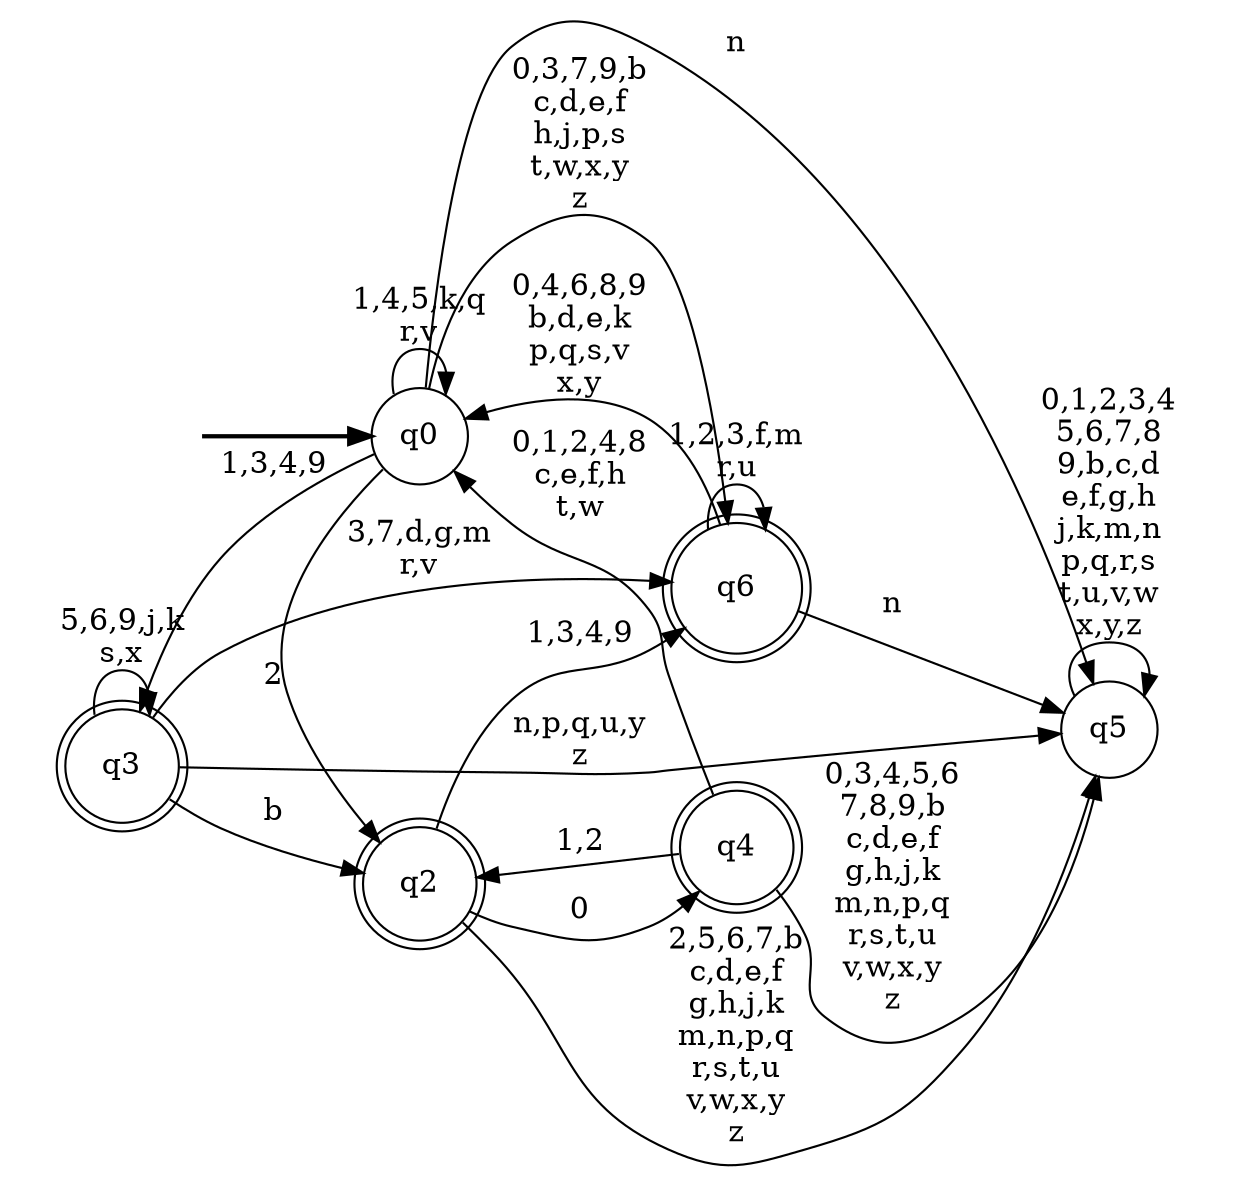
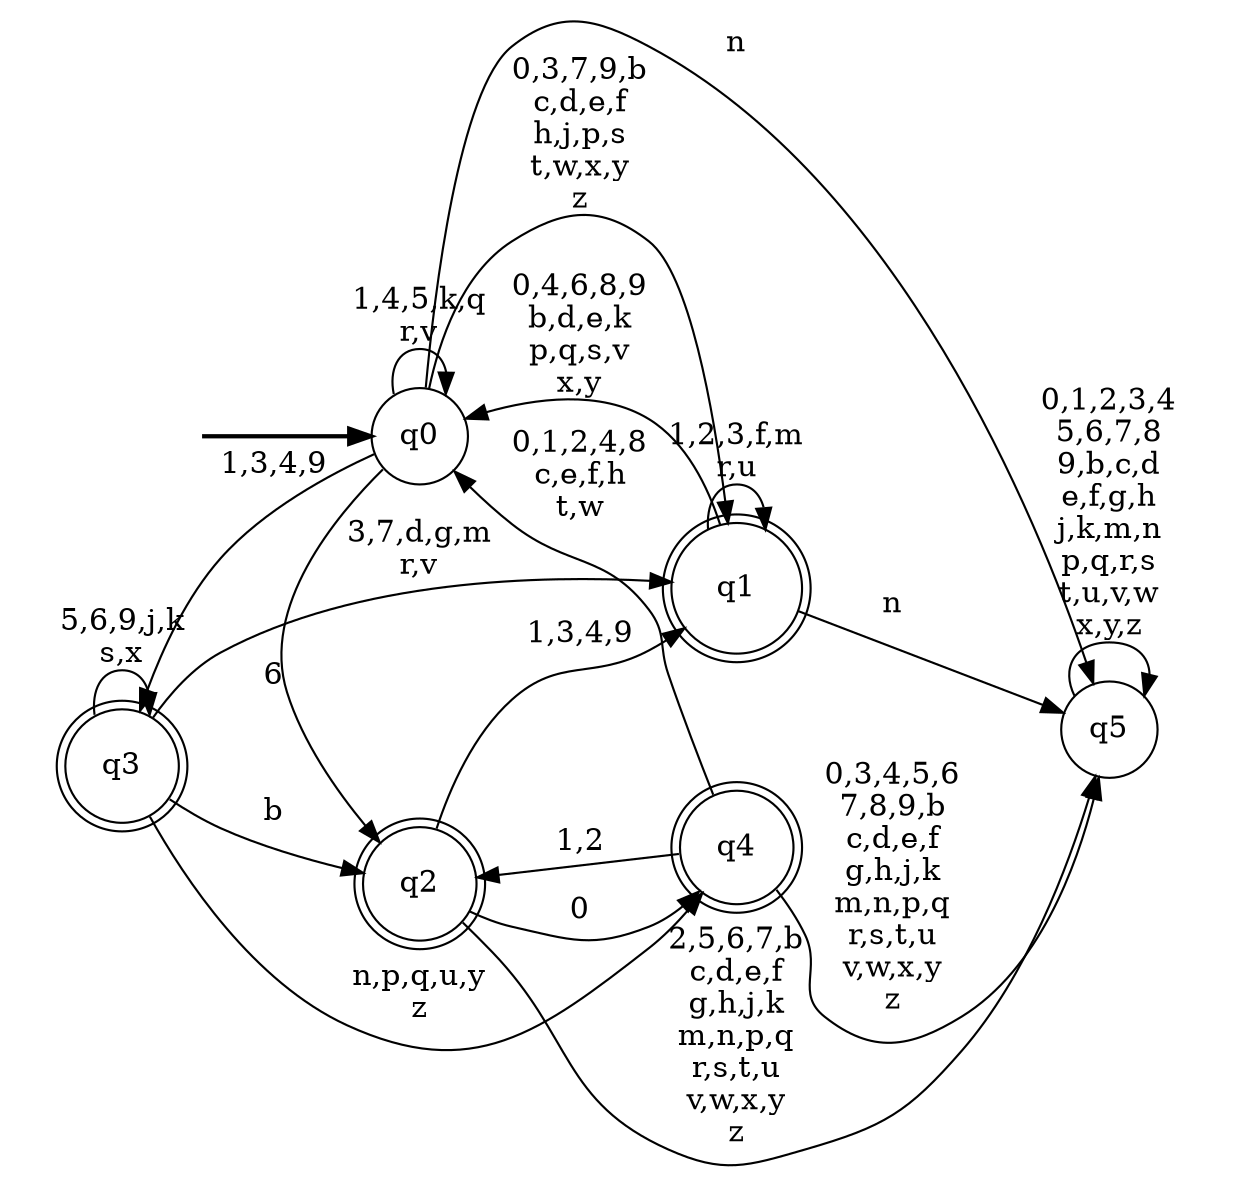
(737, 588) -> (737, 588)
(274, 676) -> (274, 676)
(610, 774) -> (393, 1042)
